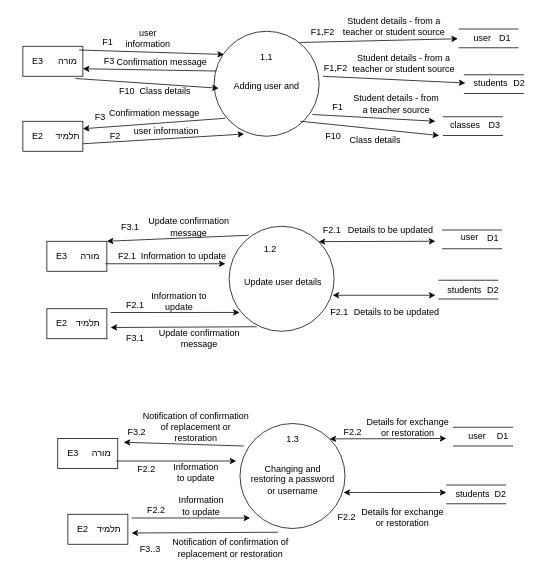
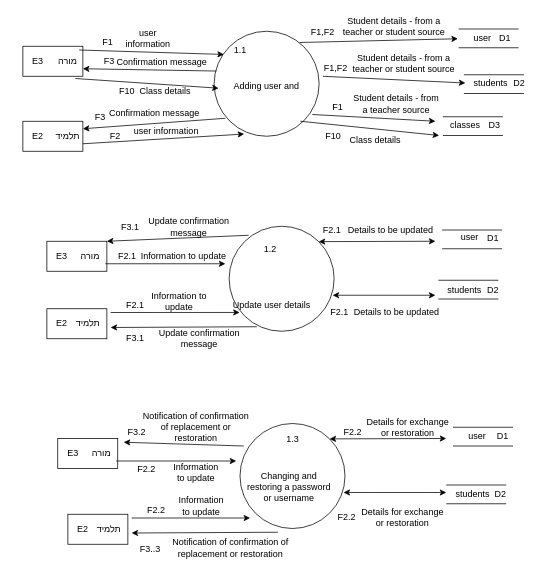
(267, 57) -> (240, 50)
(283, 282) -> (272, 305)
(293, 480) -> (289, 487)
